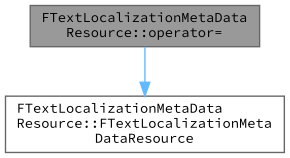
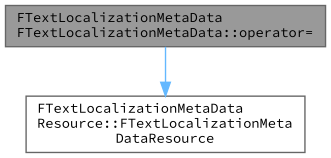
(145, 26) -> (166, 26)
